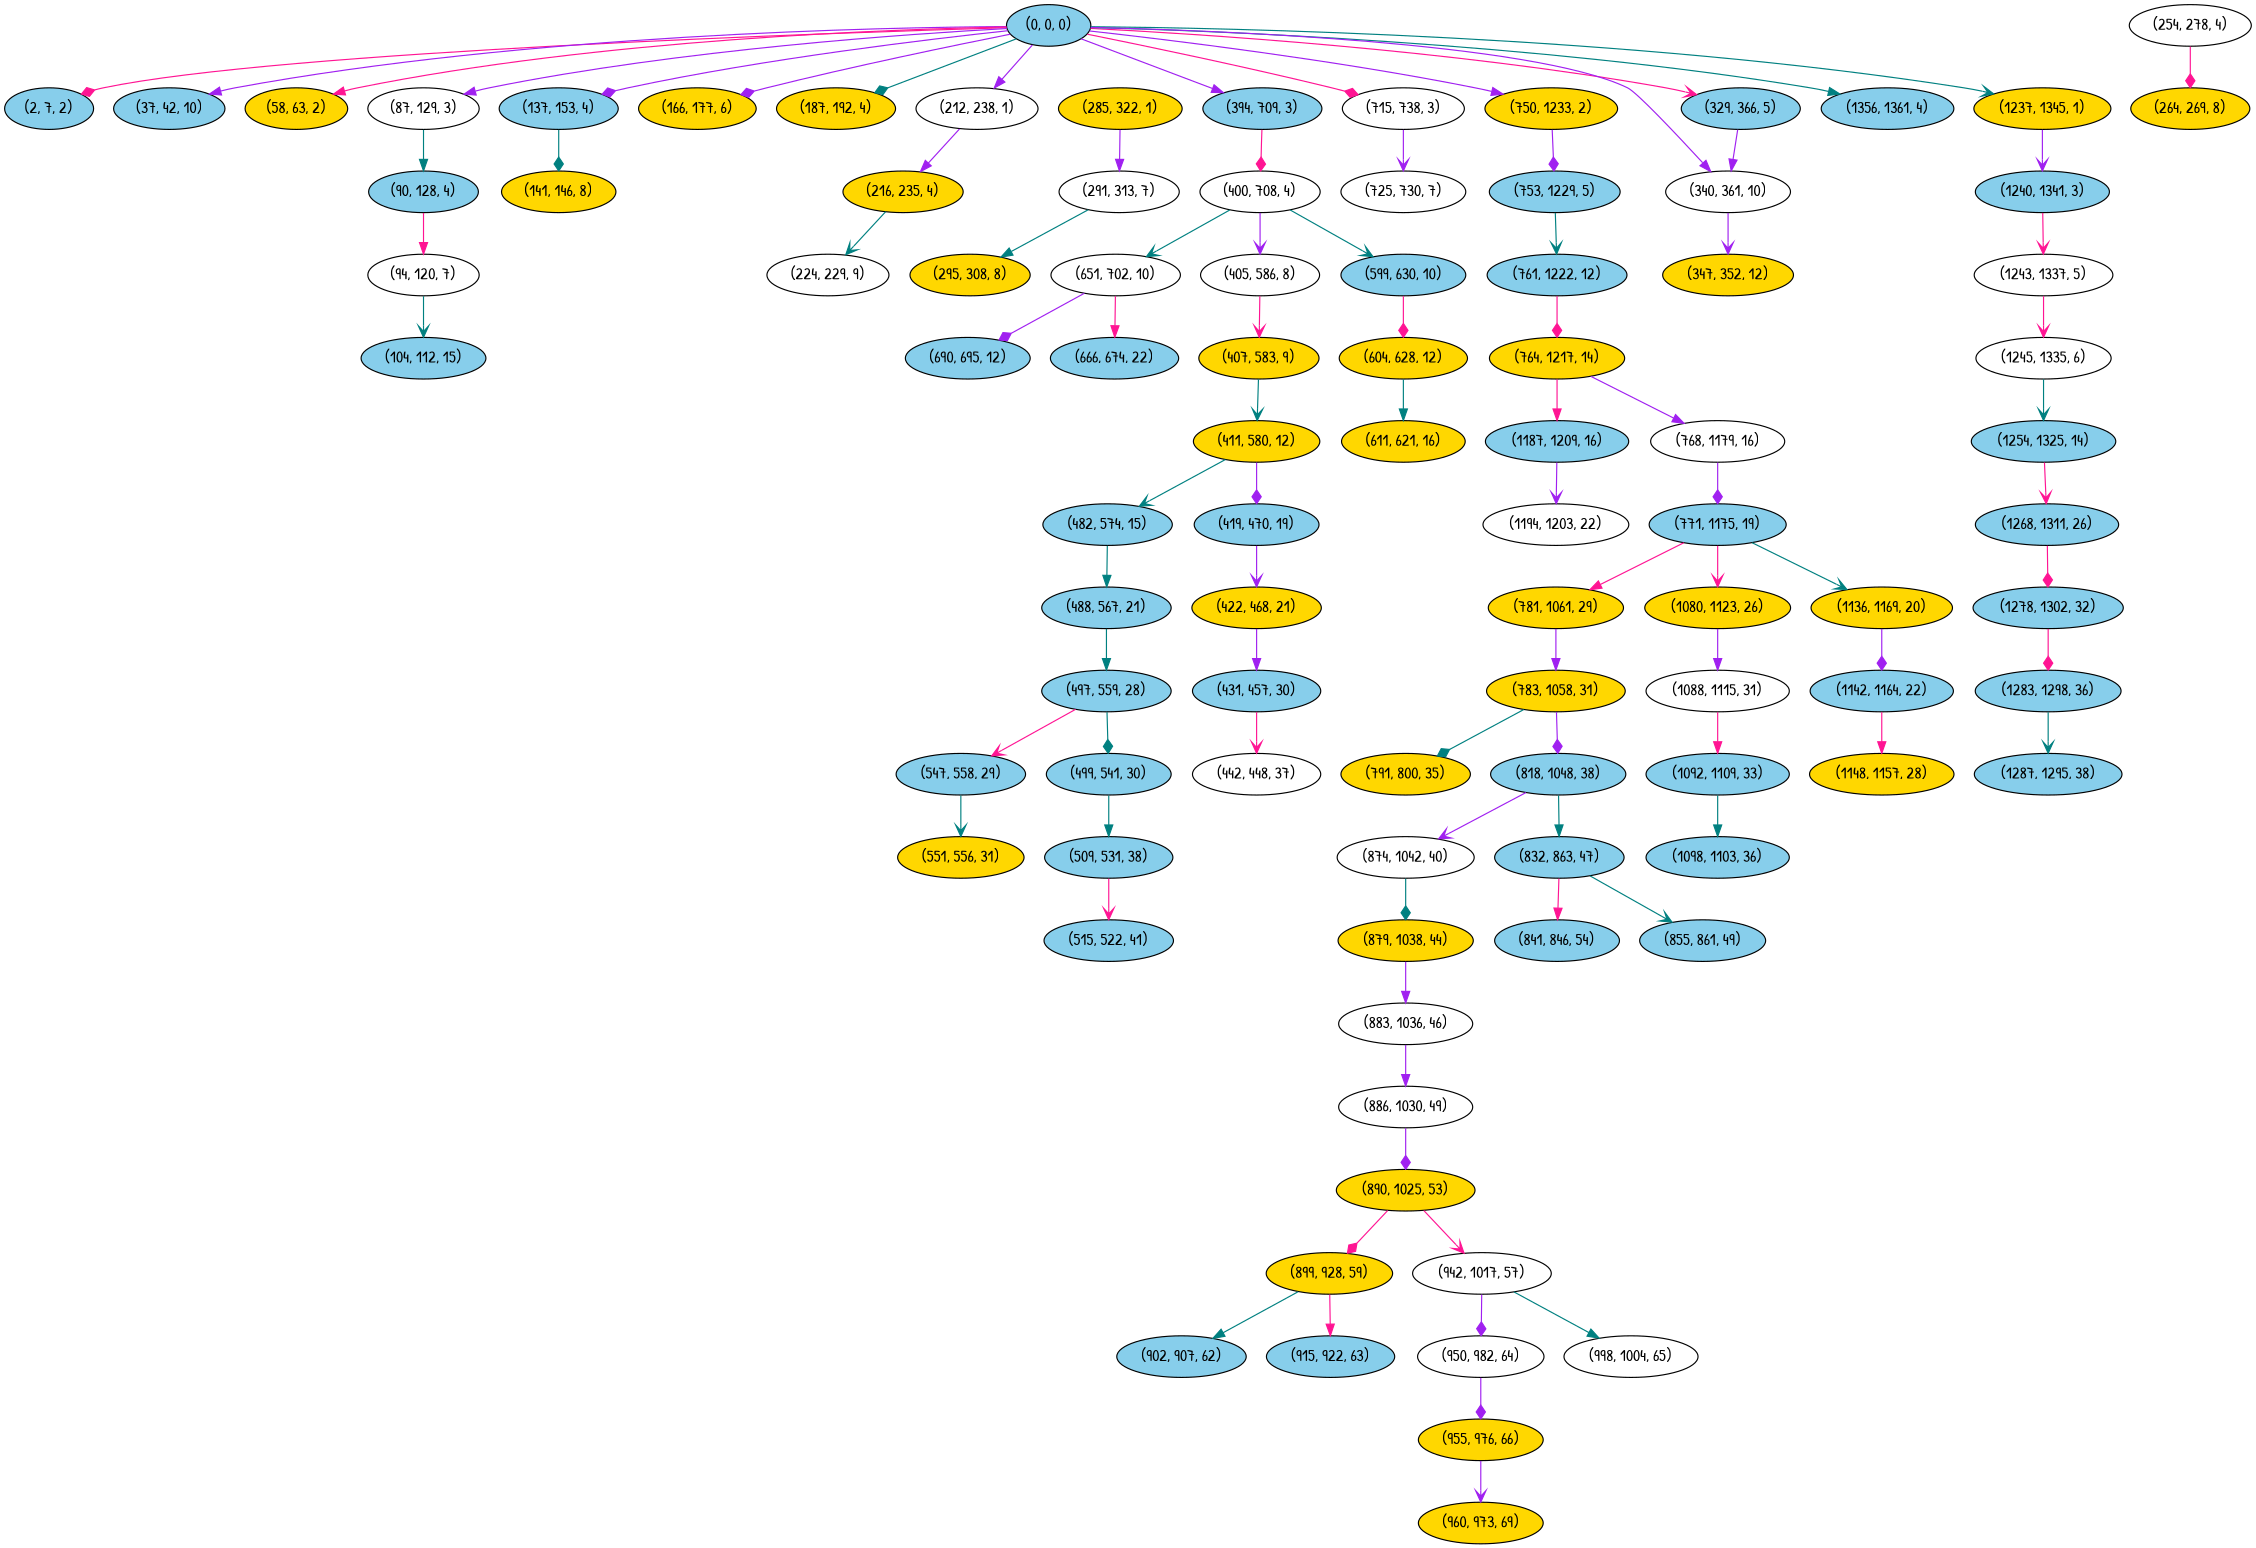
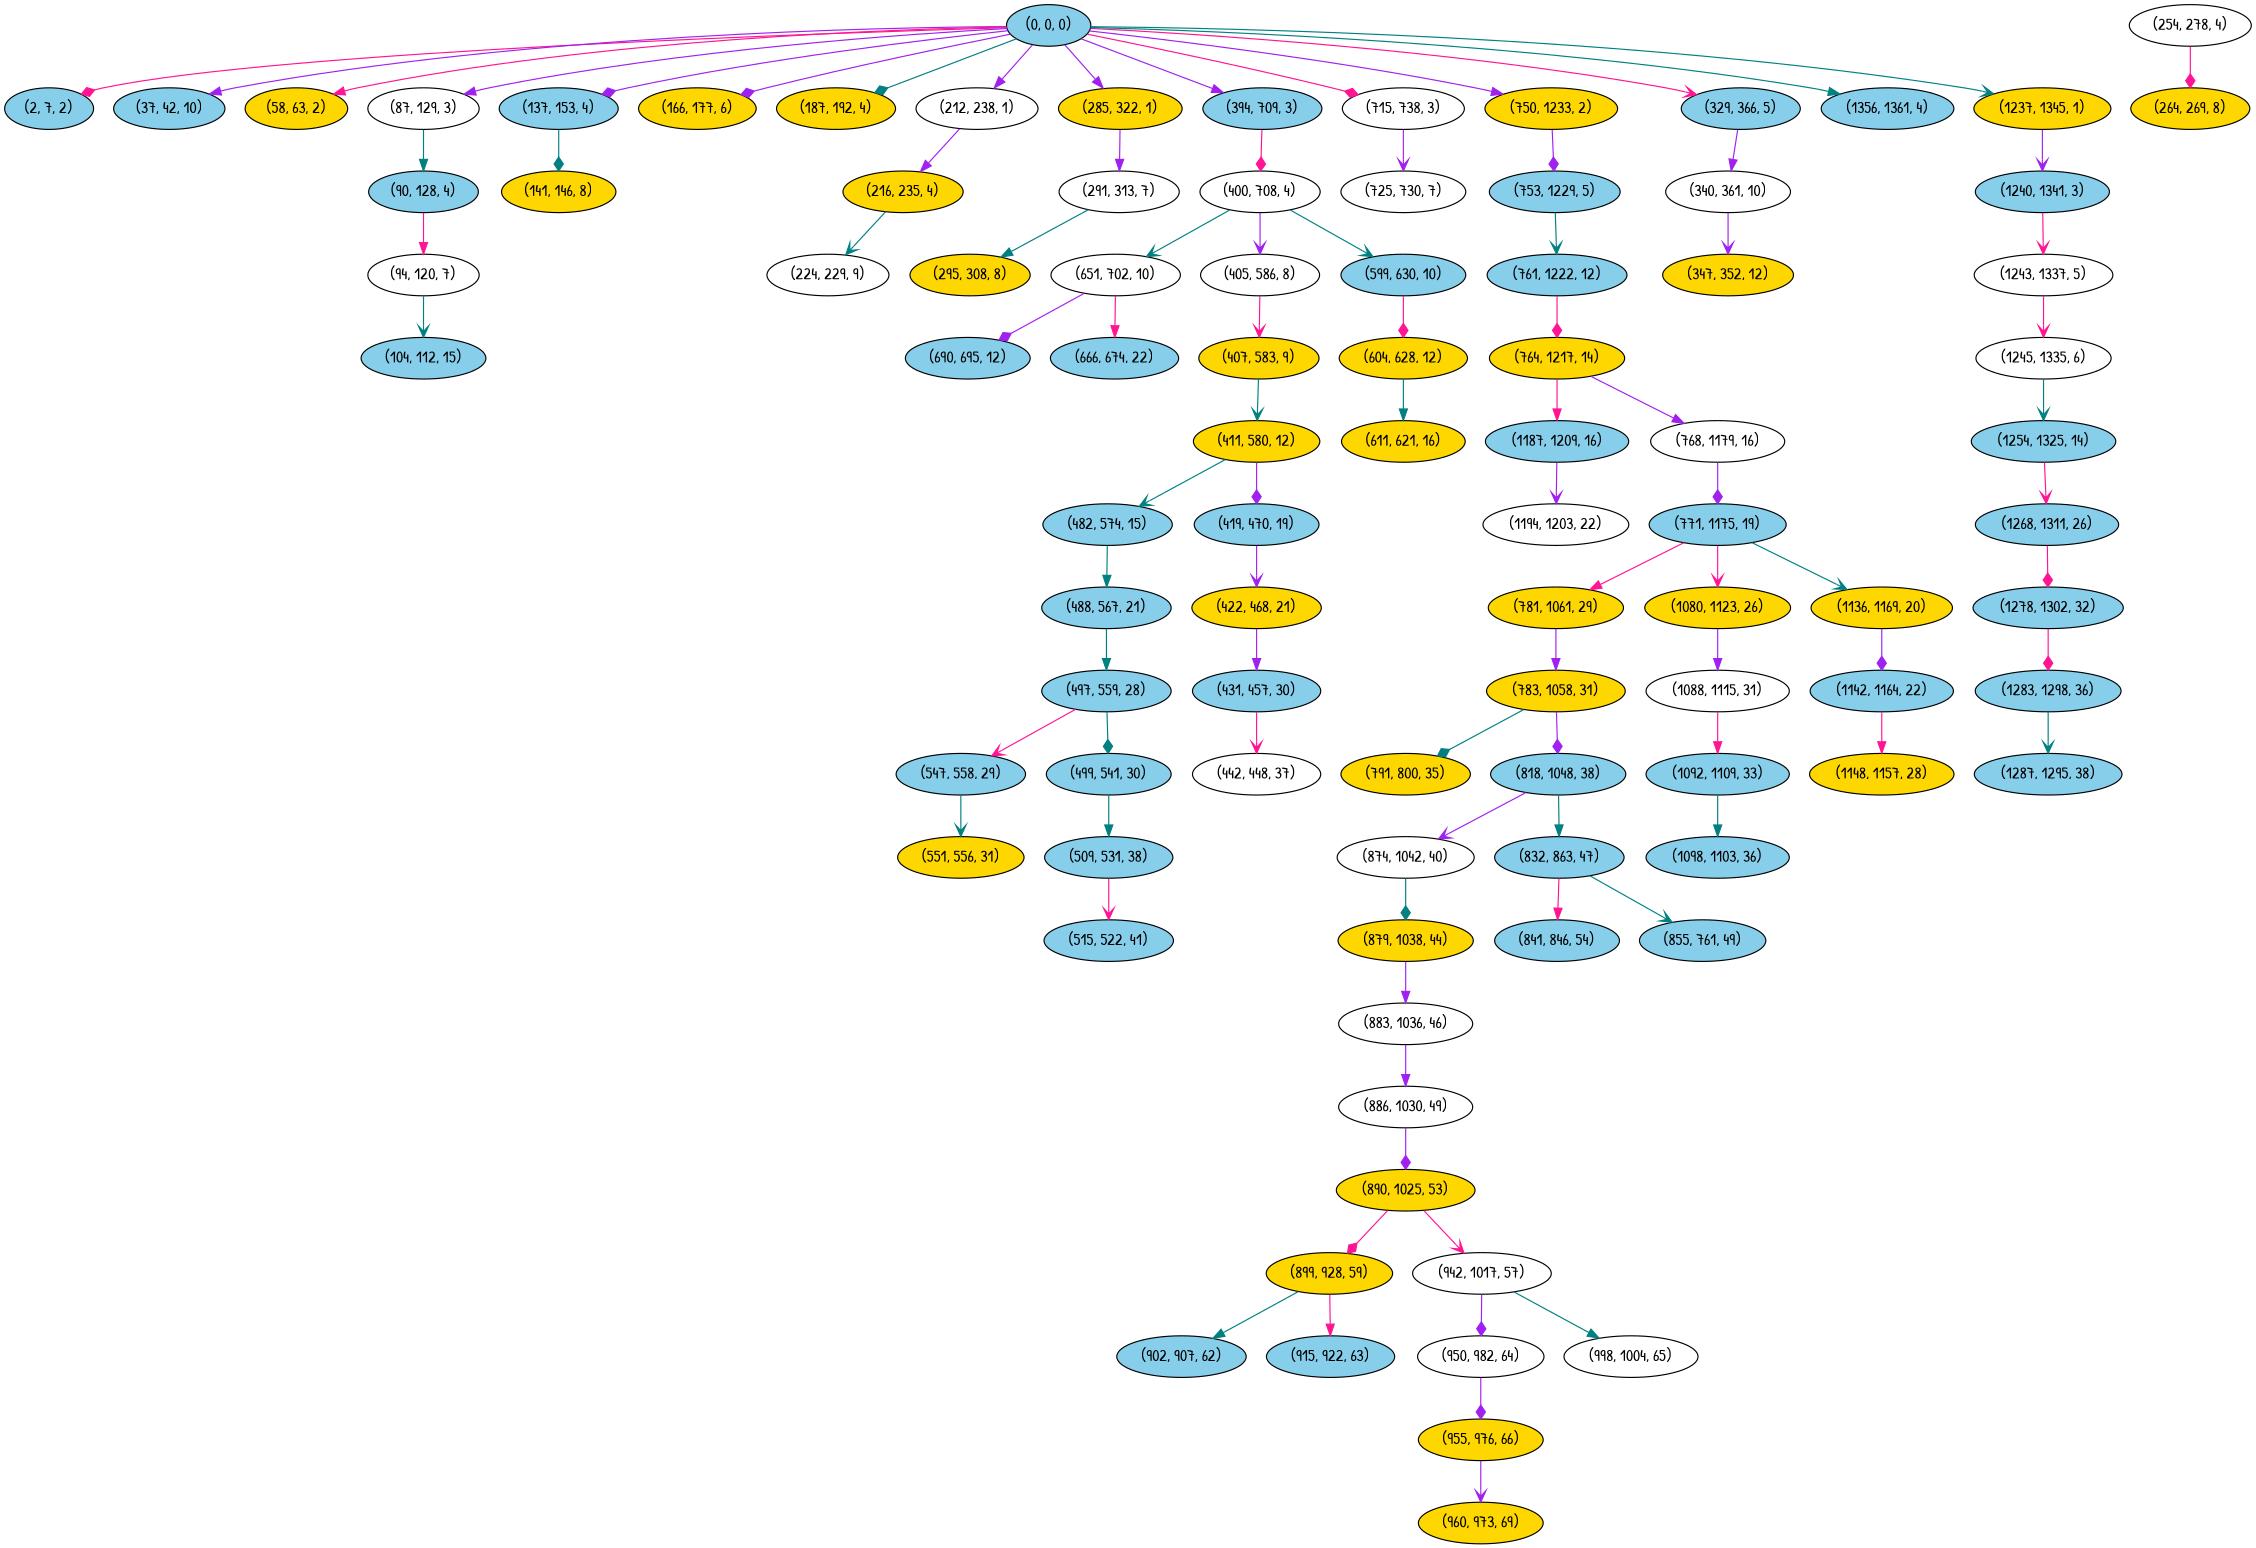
(1414, 46) -> (1080, 62)
(1703, 941) -> (1703, 941)
